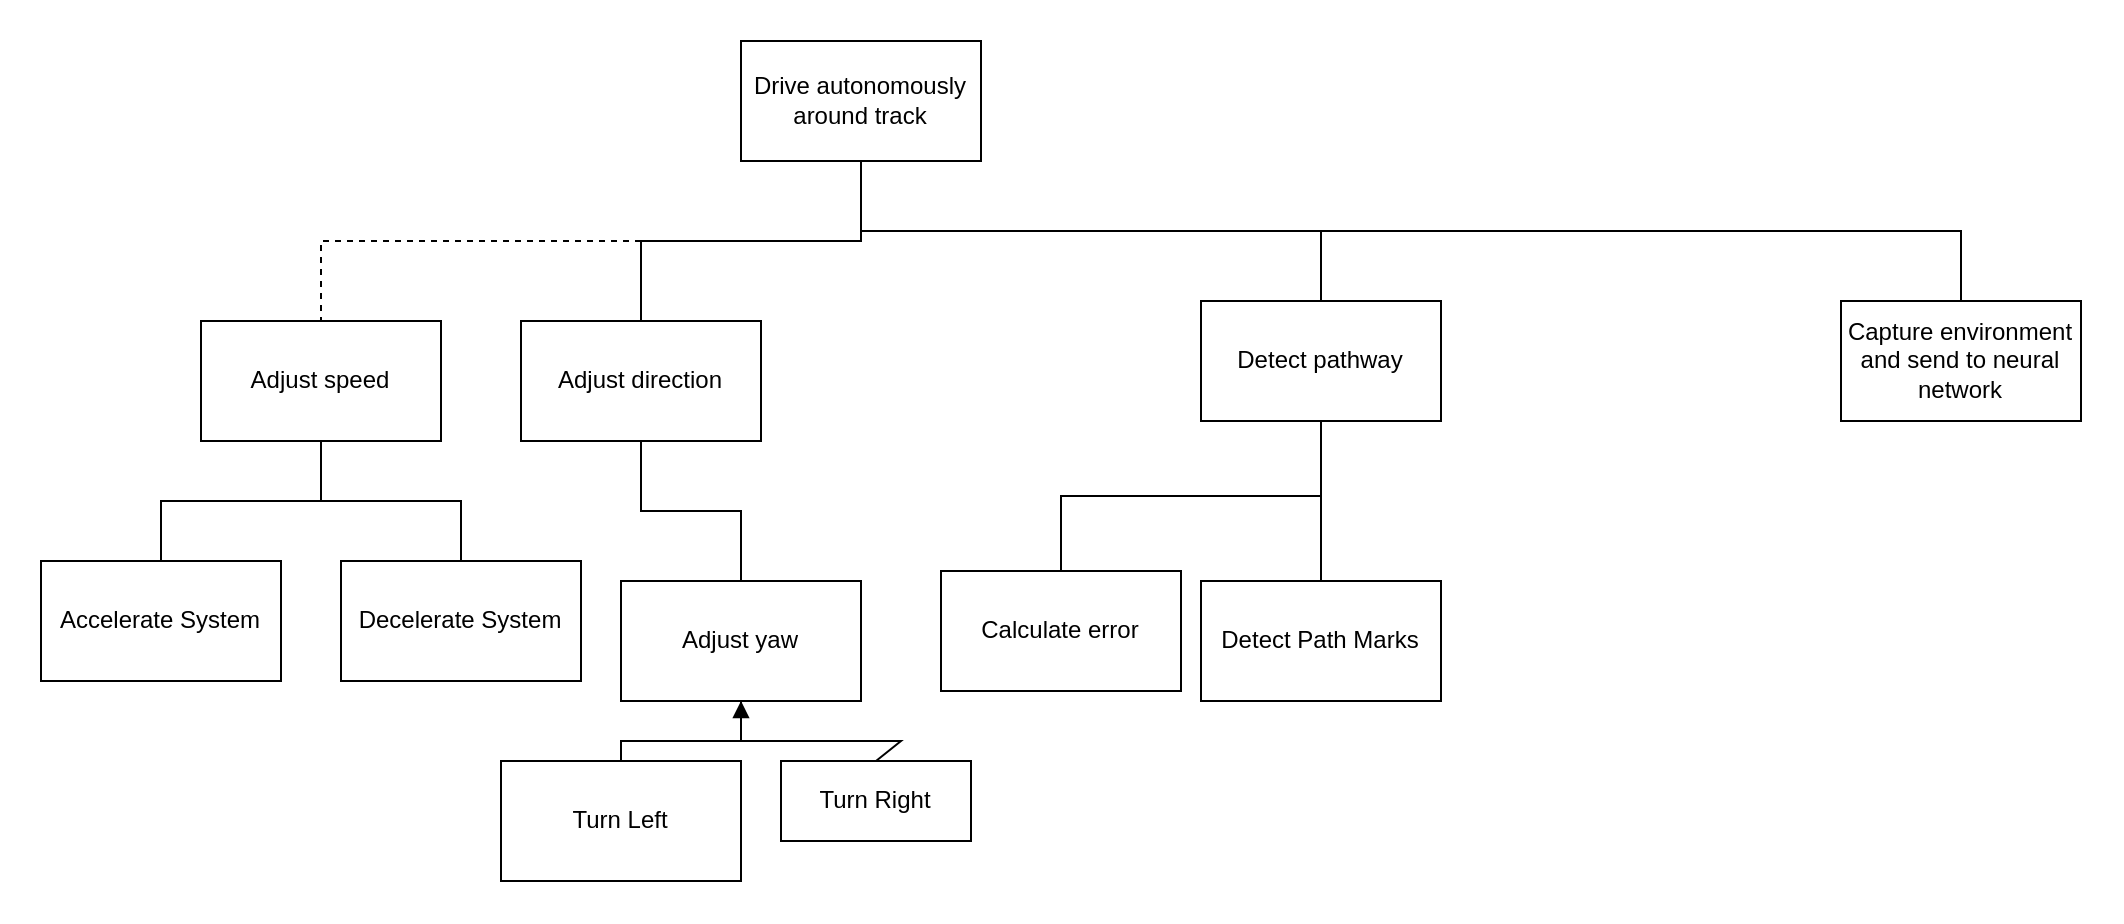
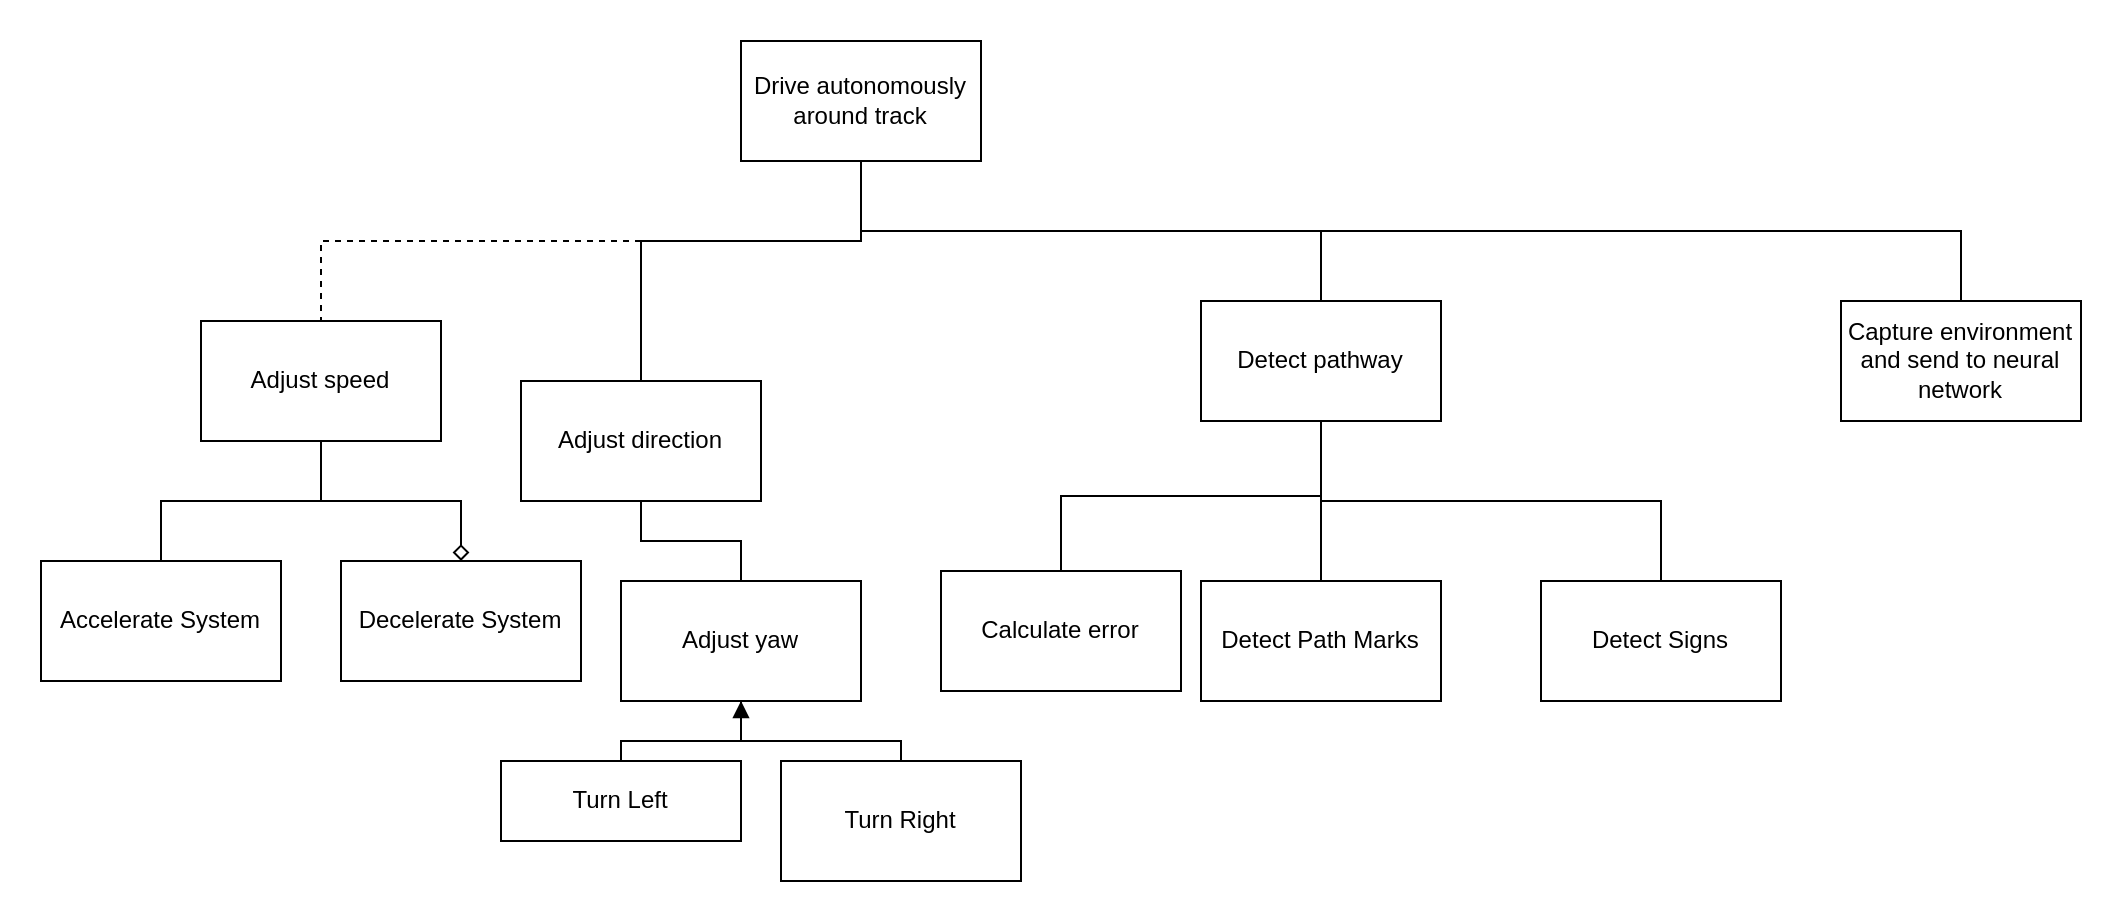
(641, 381) -> (641, 441)
none -> (1533, 501)
(461, 552) -> (461, 545)
none -> (1661, 641)
(876, 801) -> (901, 821)
(621, 821) -> (621, 801)
